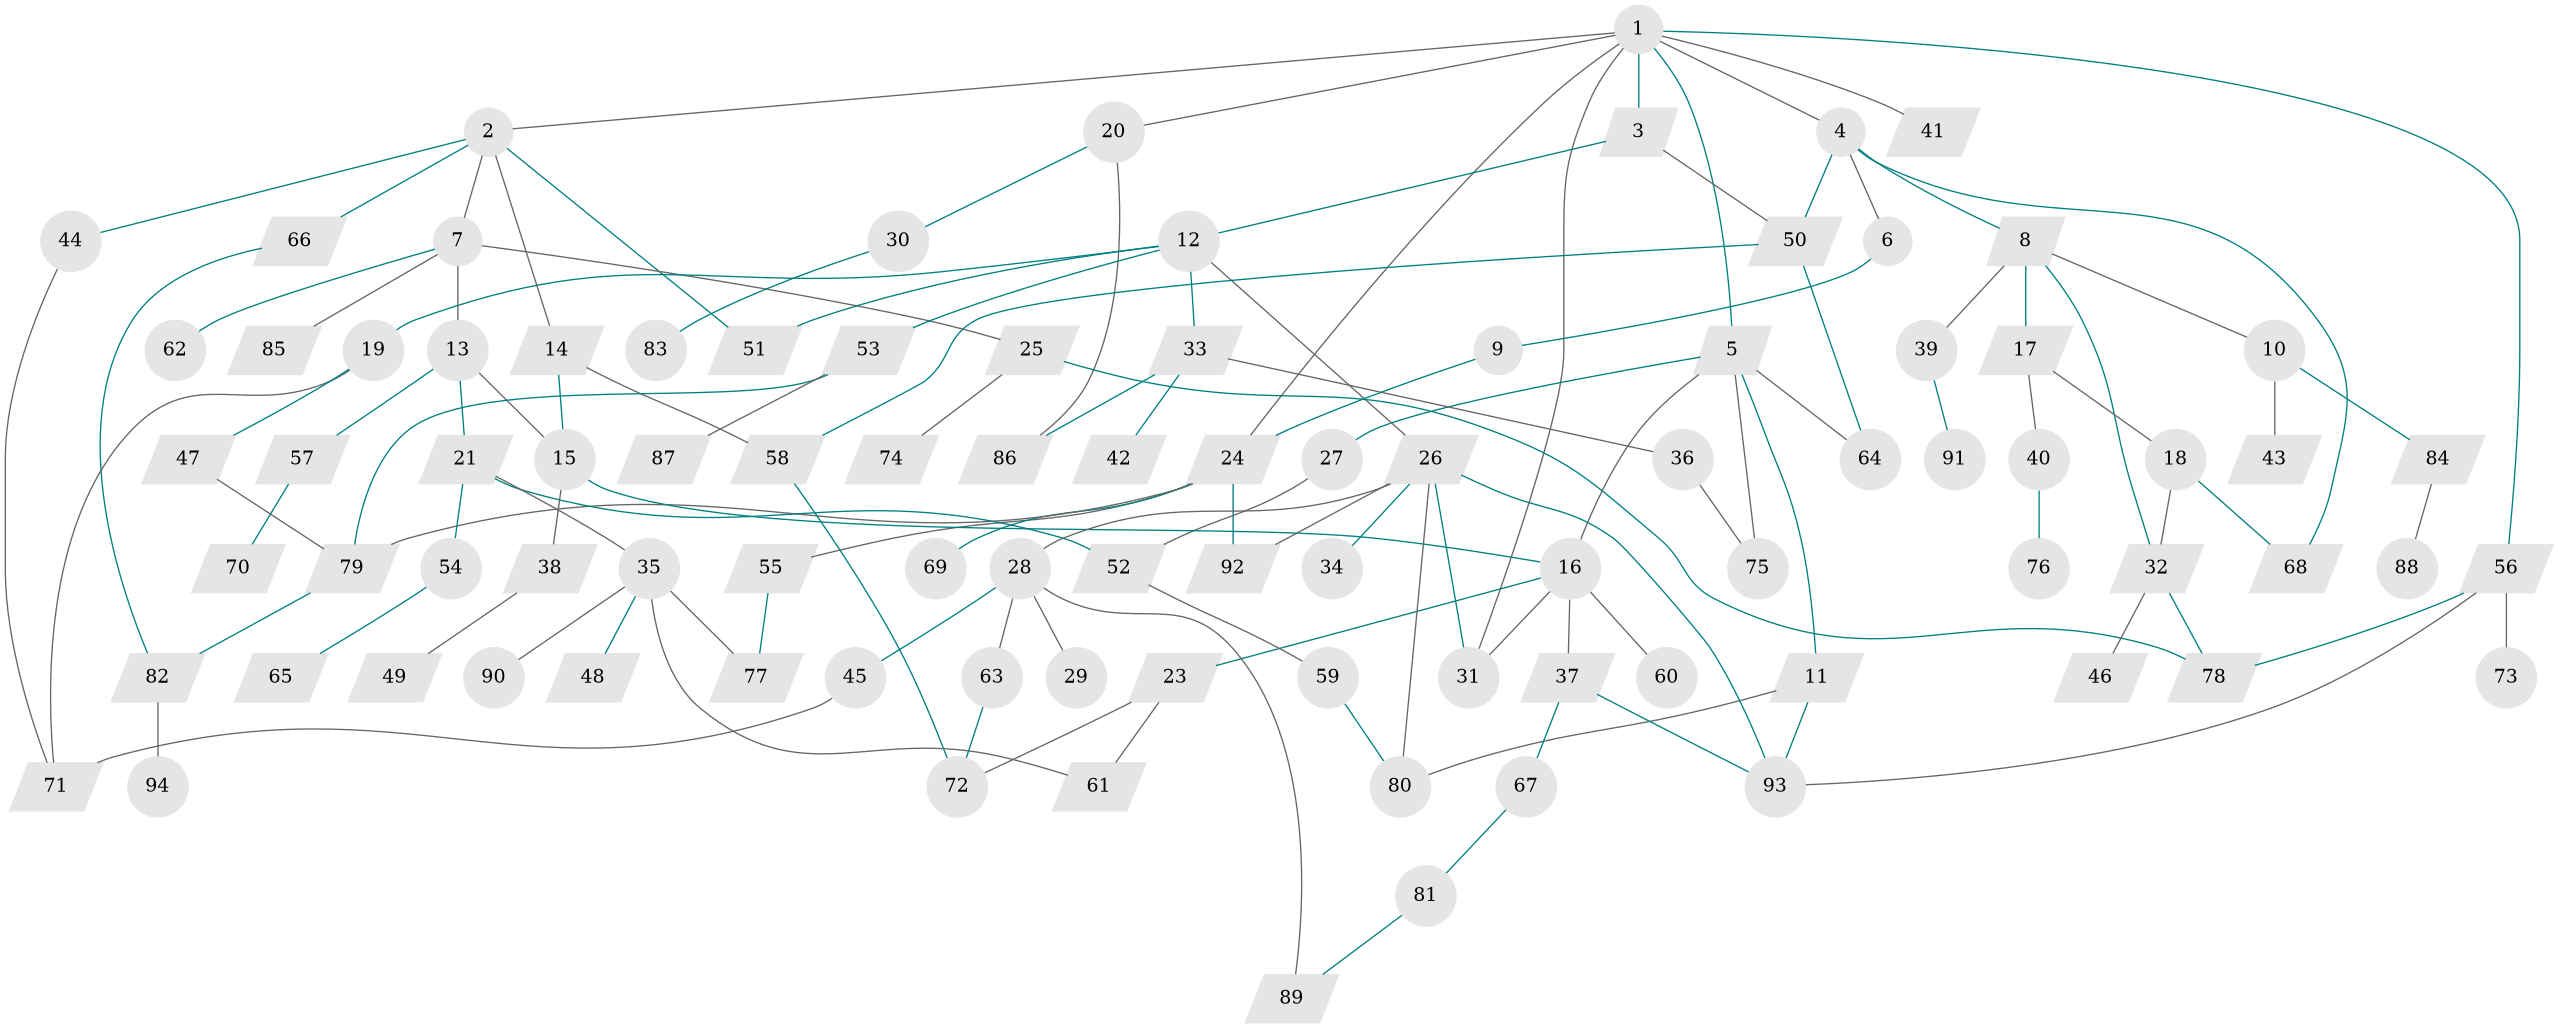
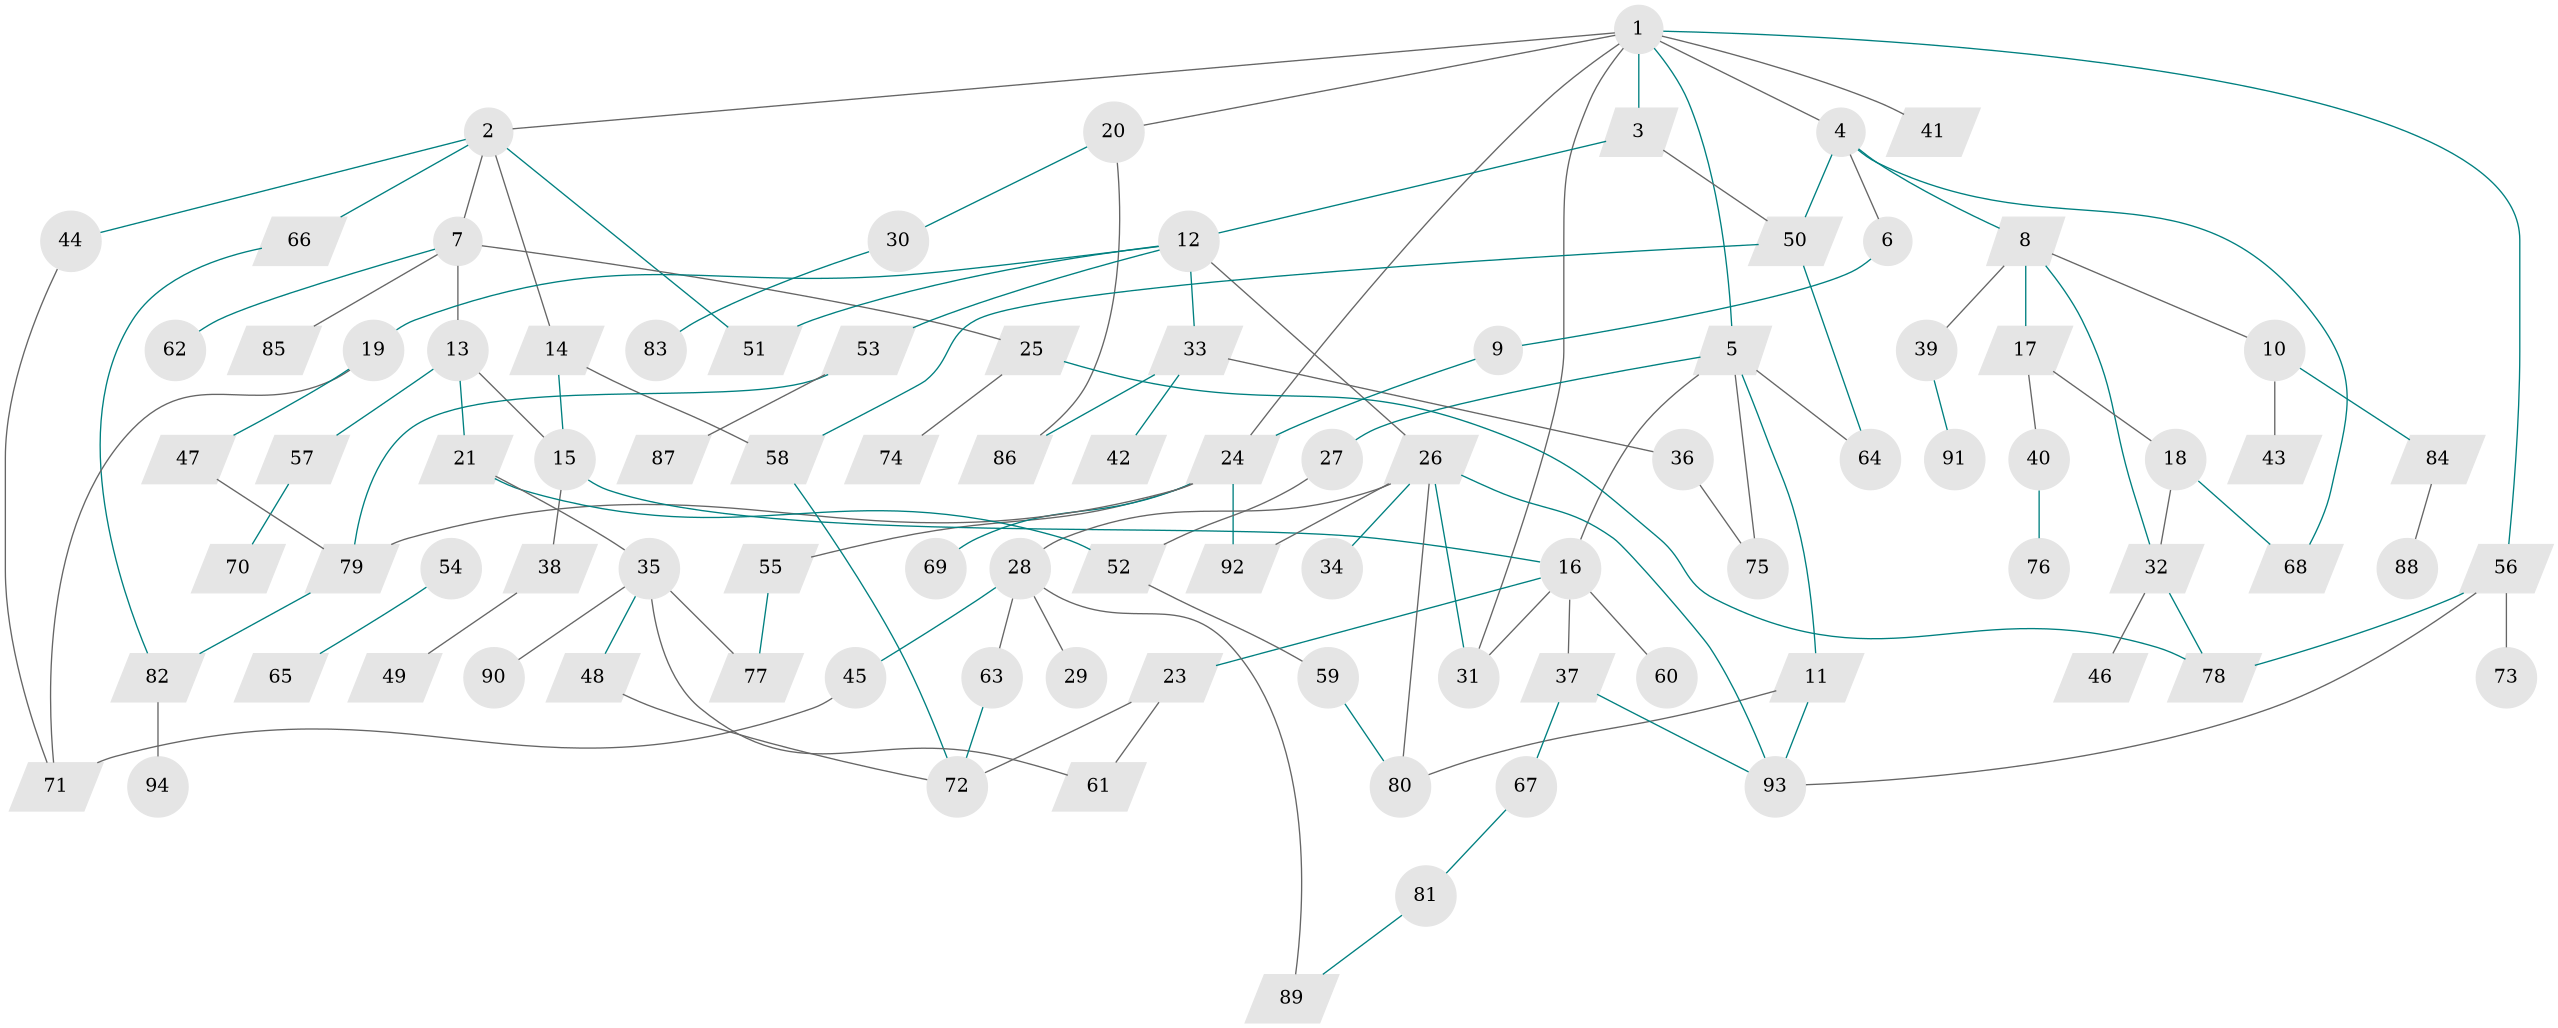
(459, 511) -> none
none -> (712, 726)
